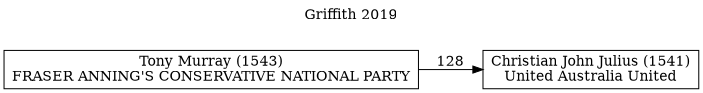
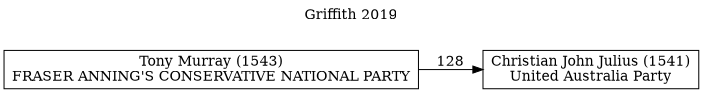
(591, 70) -> (591, 70)
